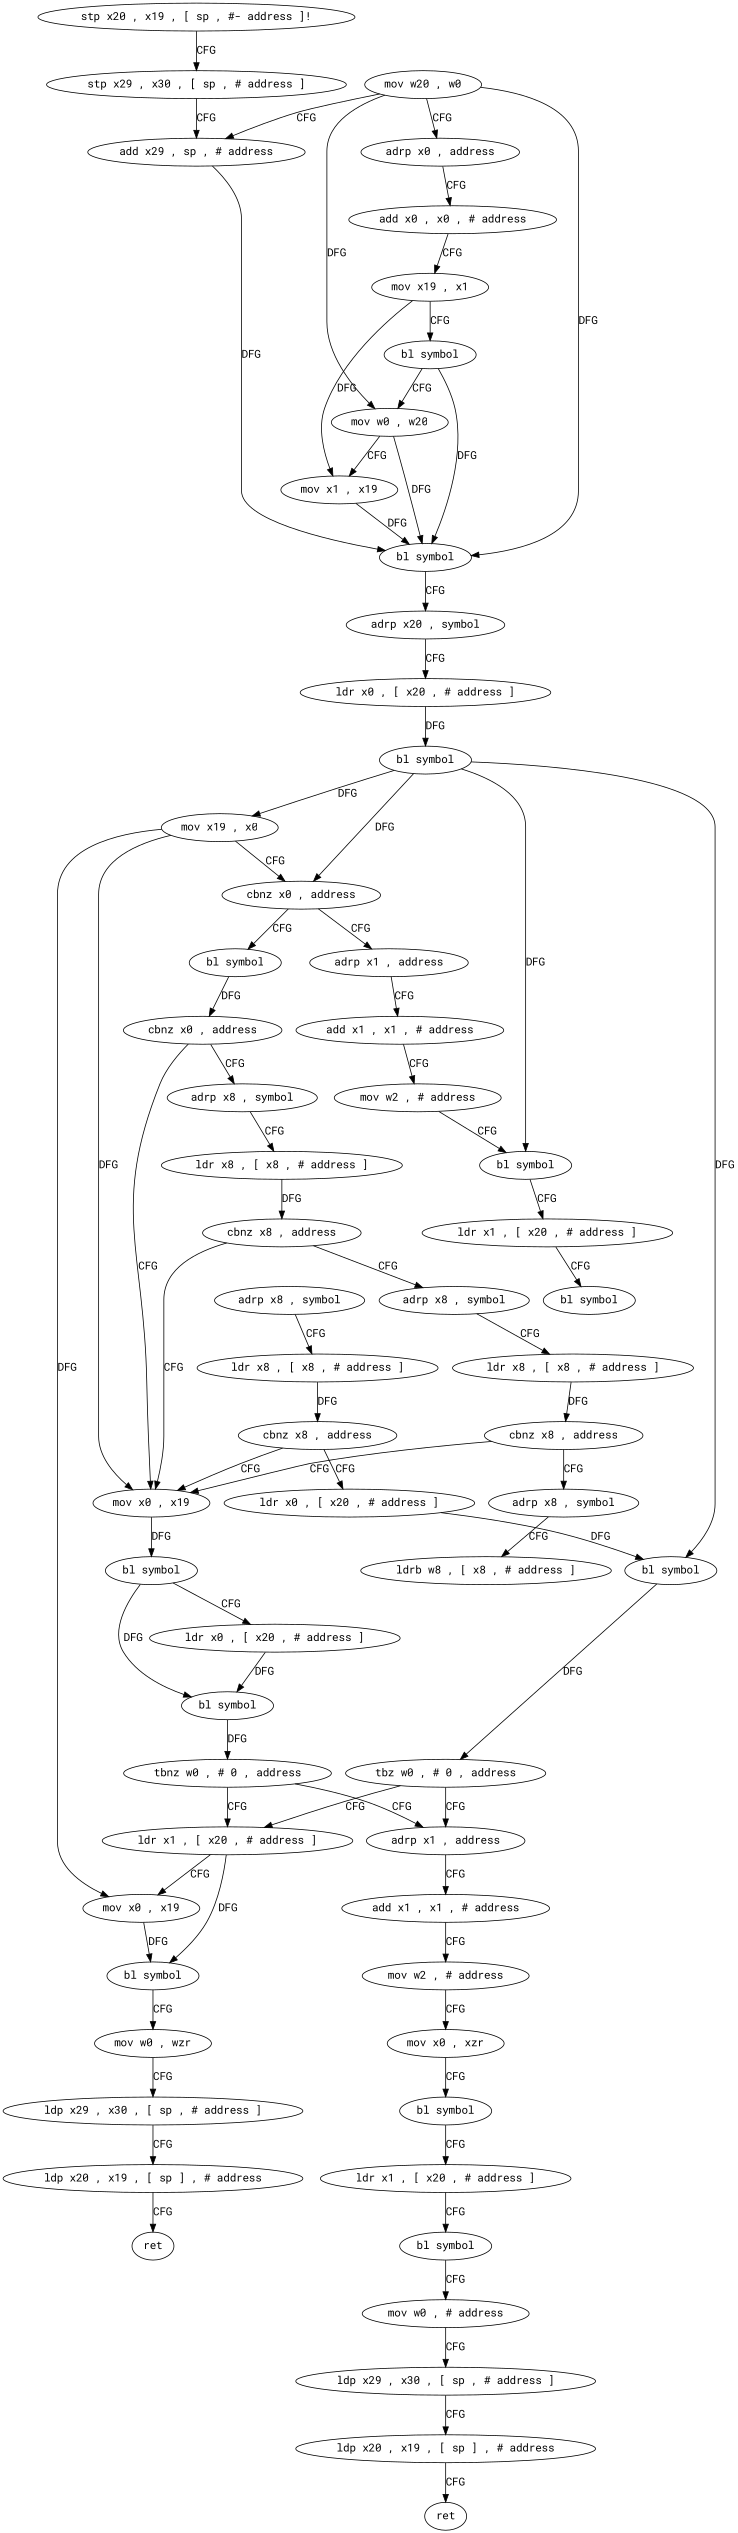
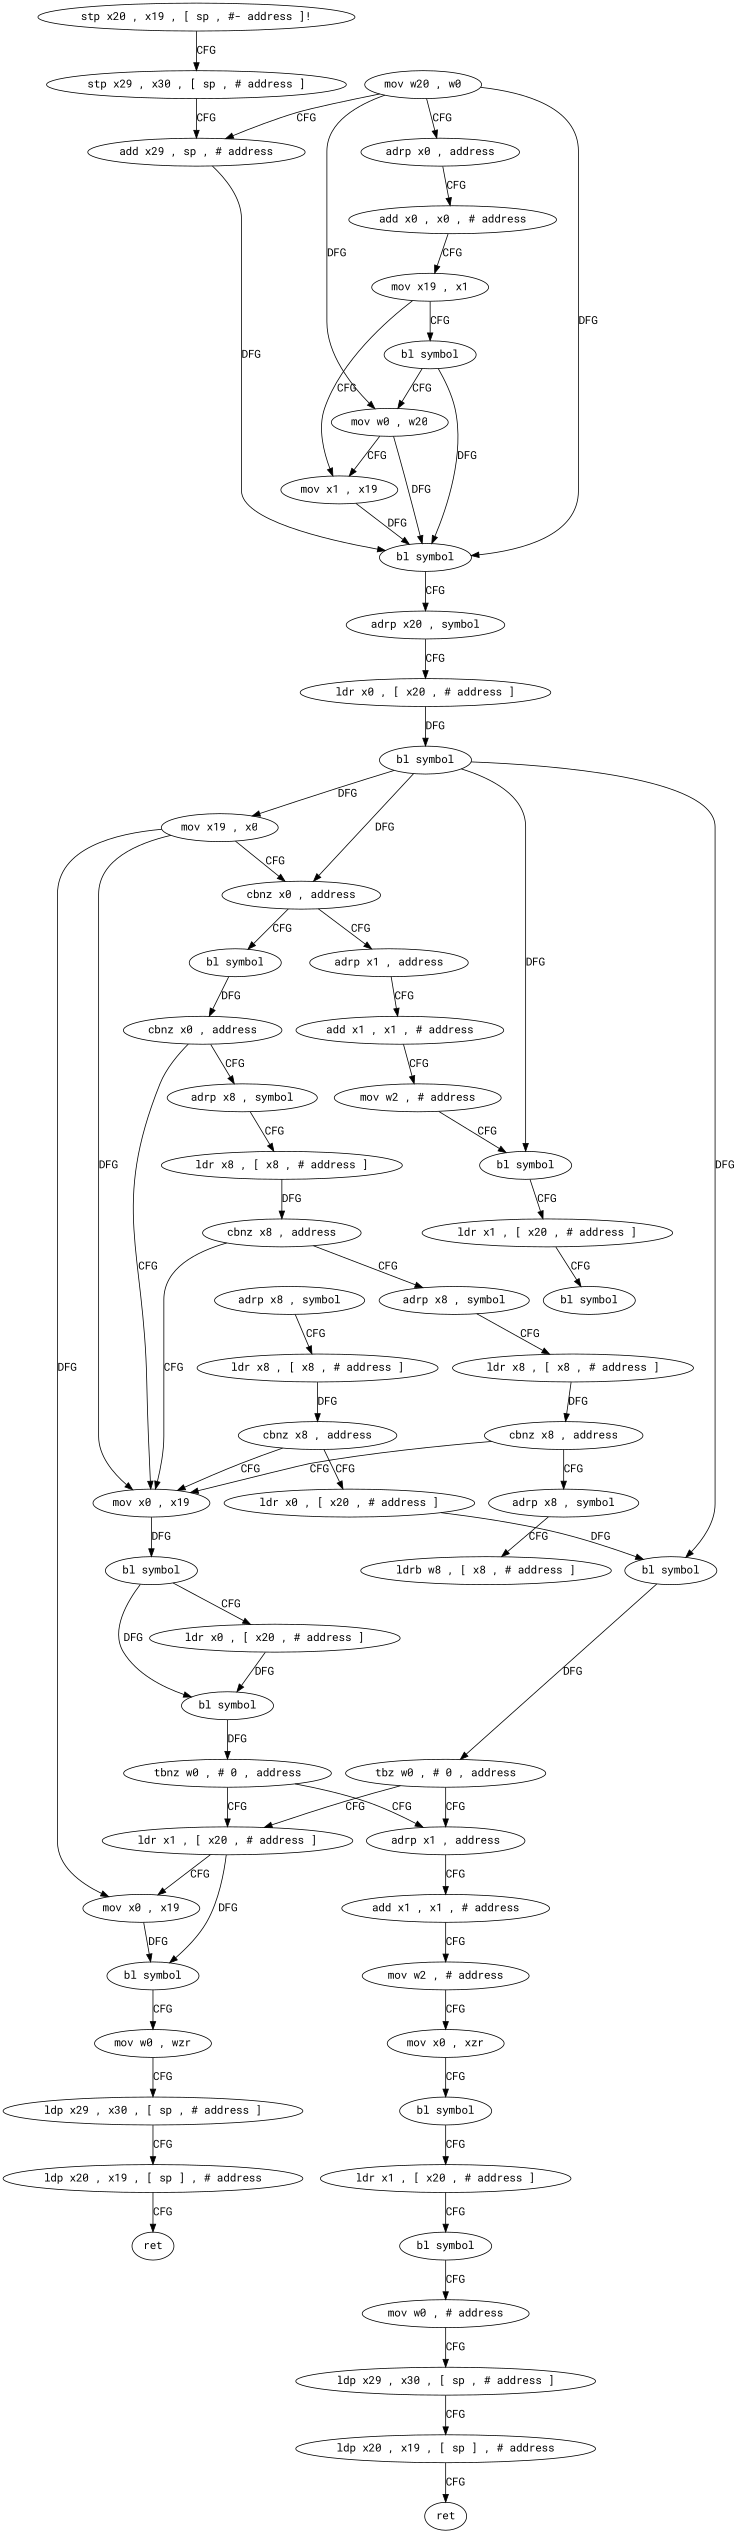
(347, 389) -> (347, 389)
